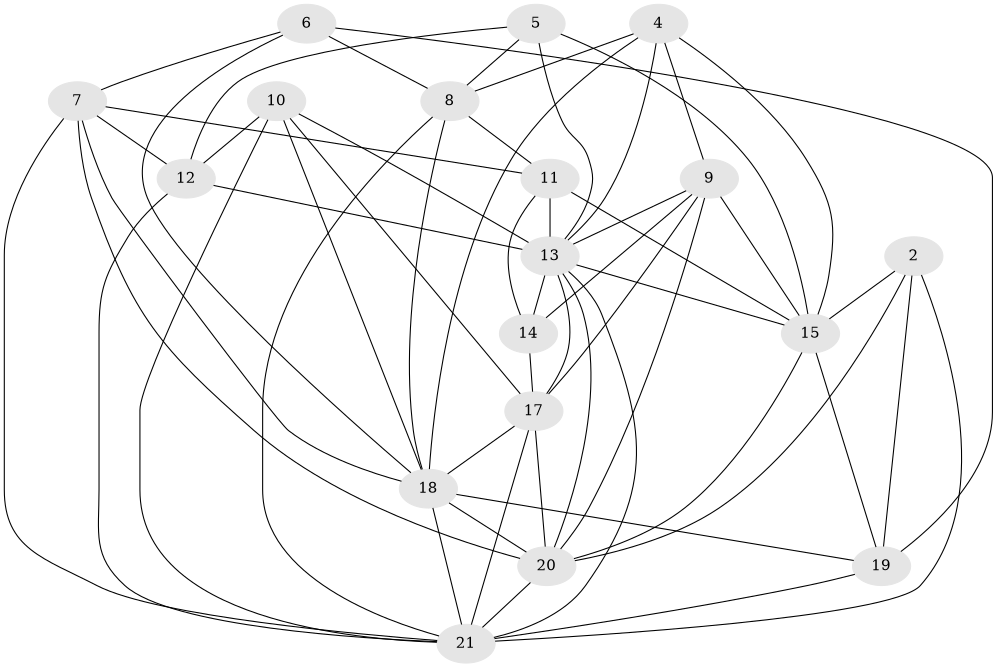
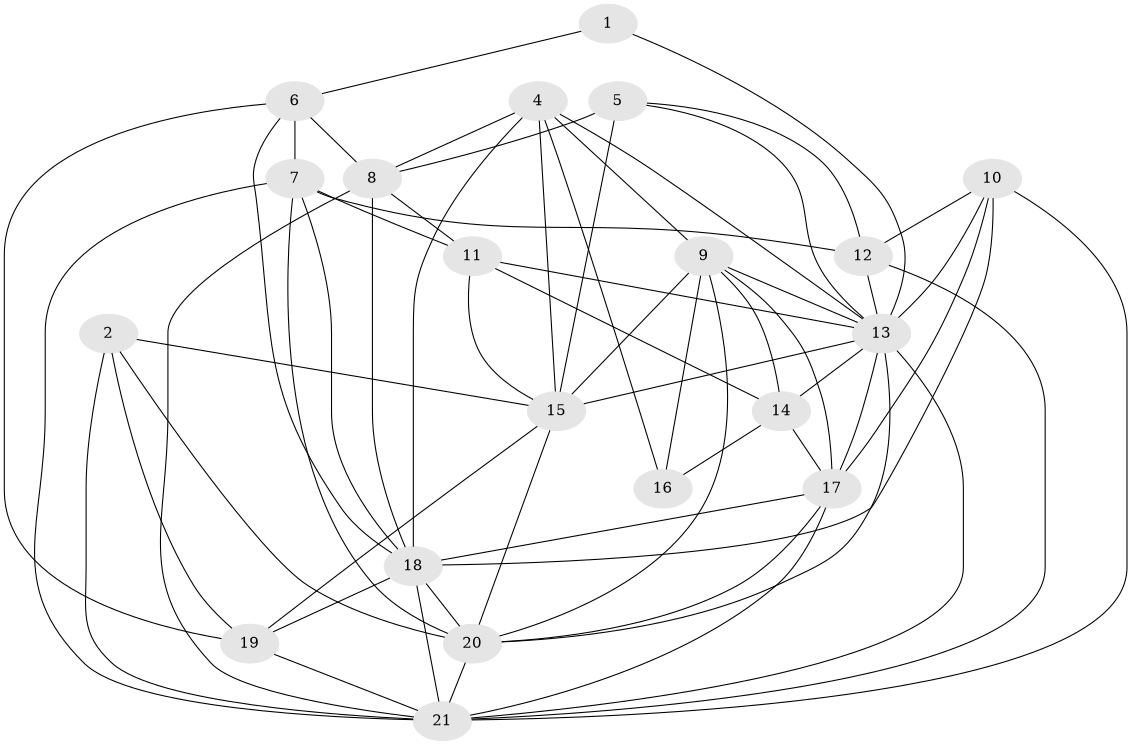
none -> (608, 24)
none -> (663, 489)
